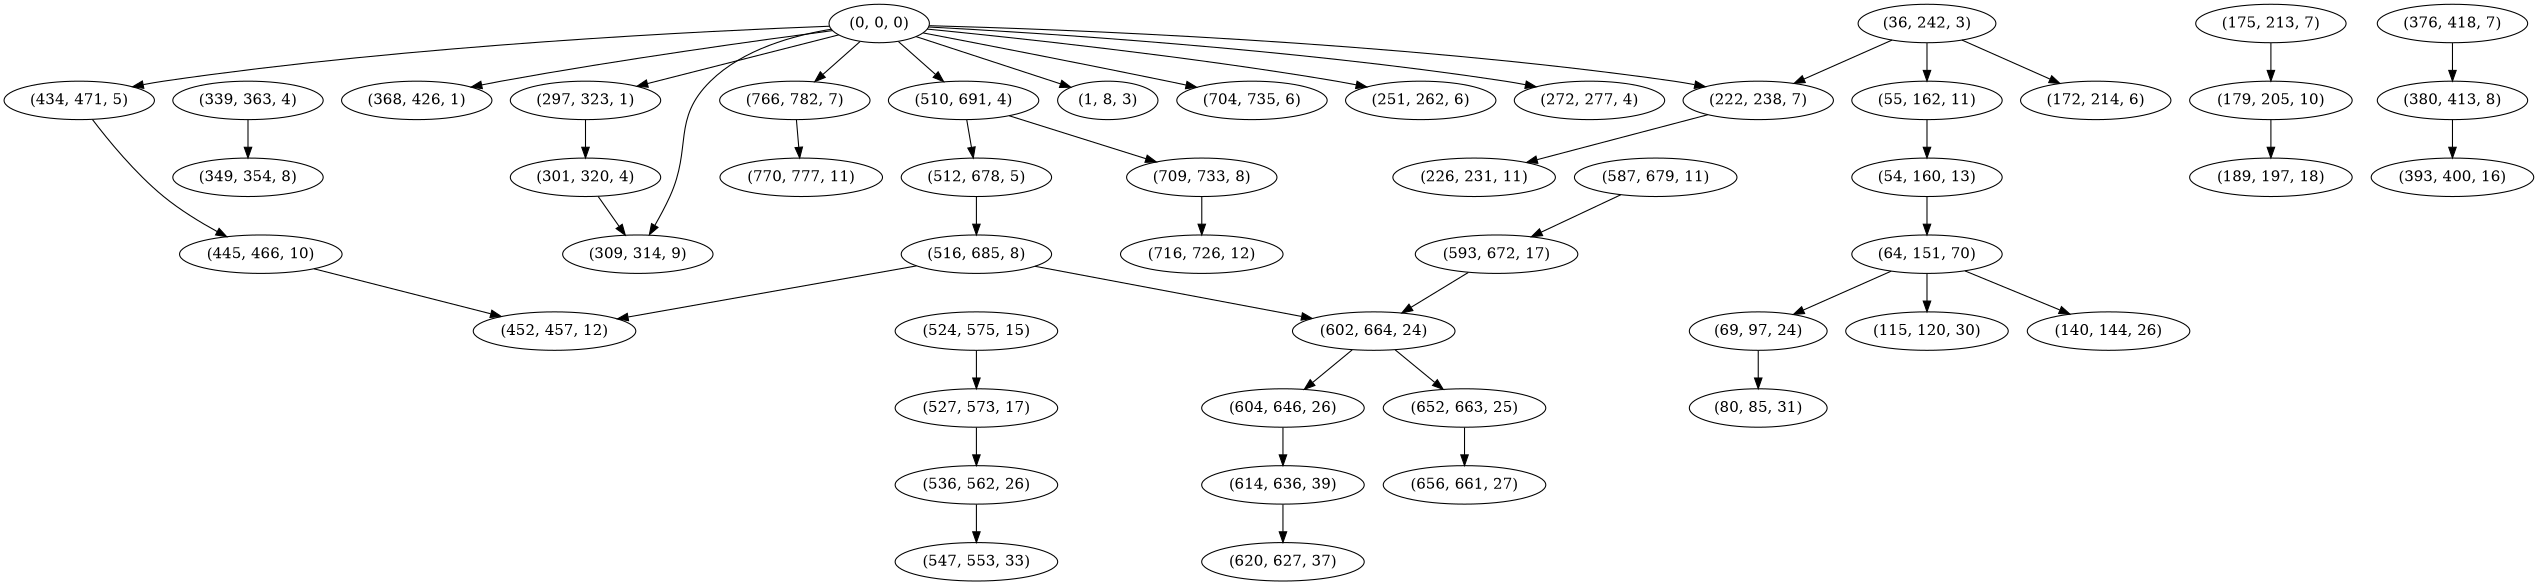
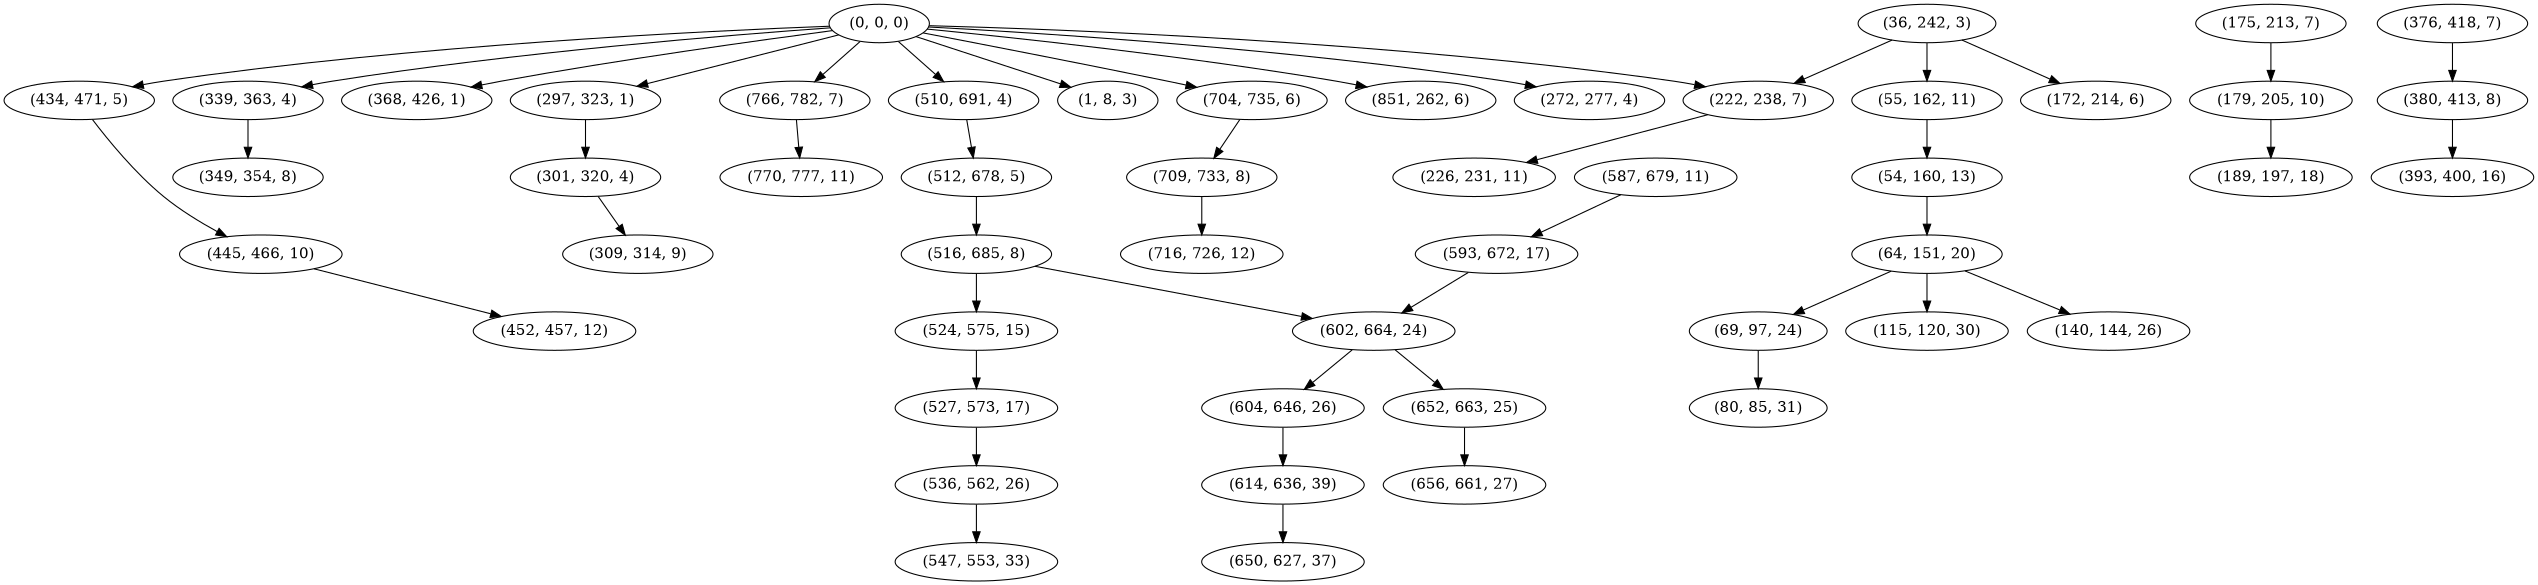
(703, 90) -> (571, 51)
(1421, 100) -> (1421, 100)
(1078, 137) -> (1230, 134)
(1927, 254) -> (1927, 254)
(772, 291) -> (976, 287)
(1283, 562) -> (1283, 562)
